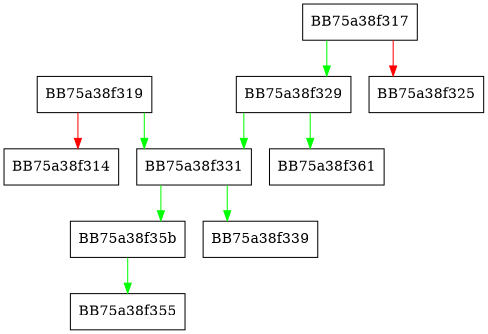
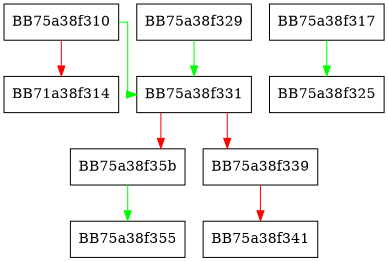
(327, 53) -> none
(393, 53) -> (327, 53)
(95, 95) -> (61, 22)
(61, 167) -> (61, 95)
(327, 167) -> none
(161, 198) -> (161, 126)
(227, 198) -> (227, 126)
none -> (260, 239)
